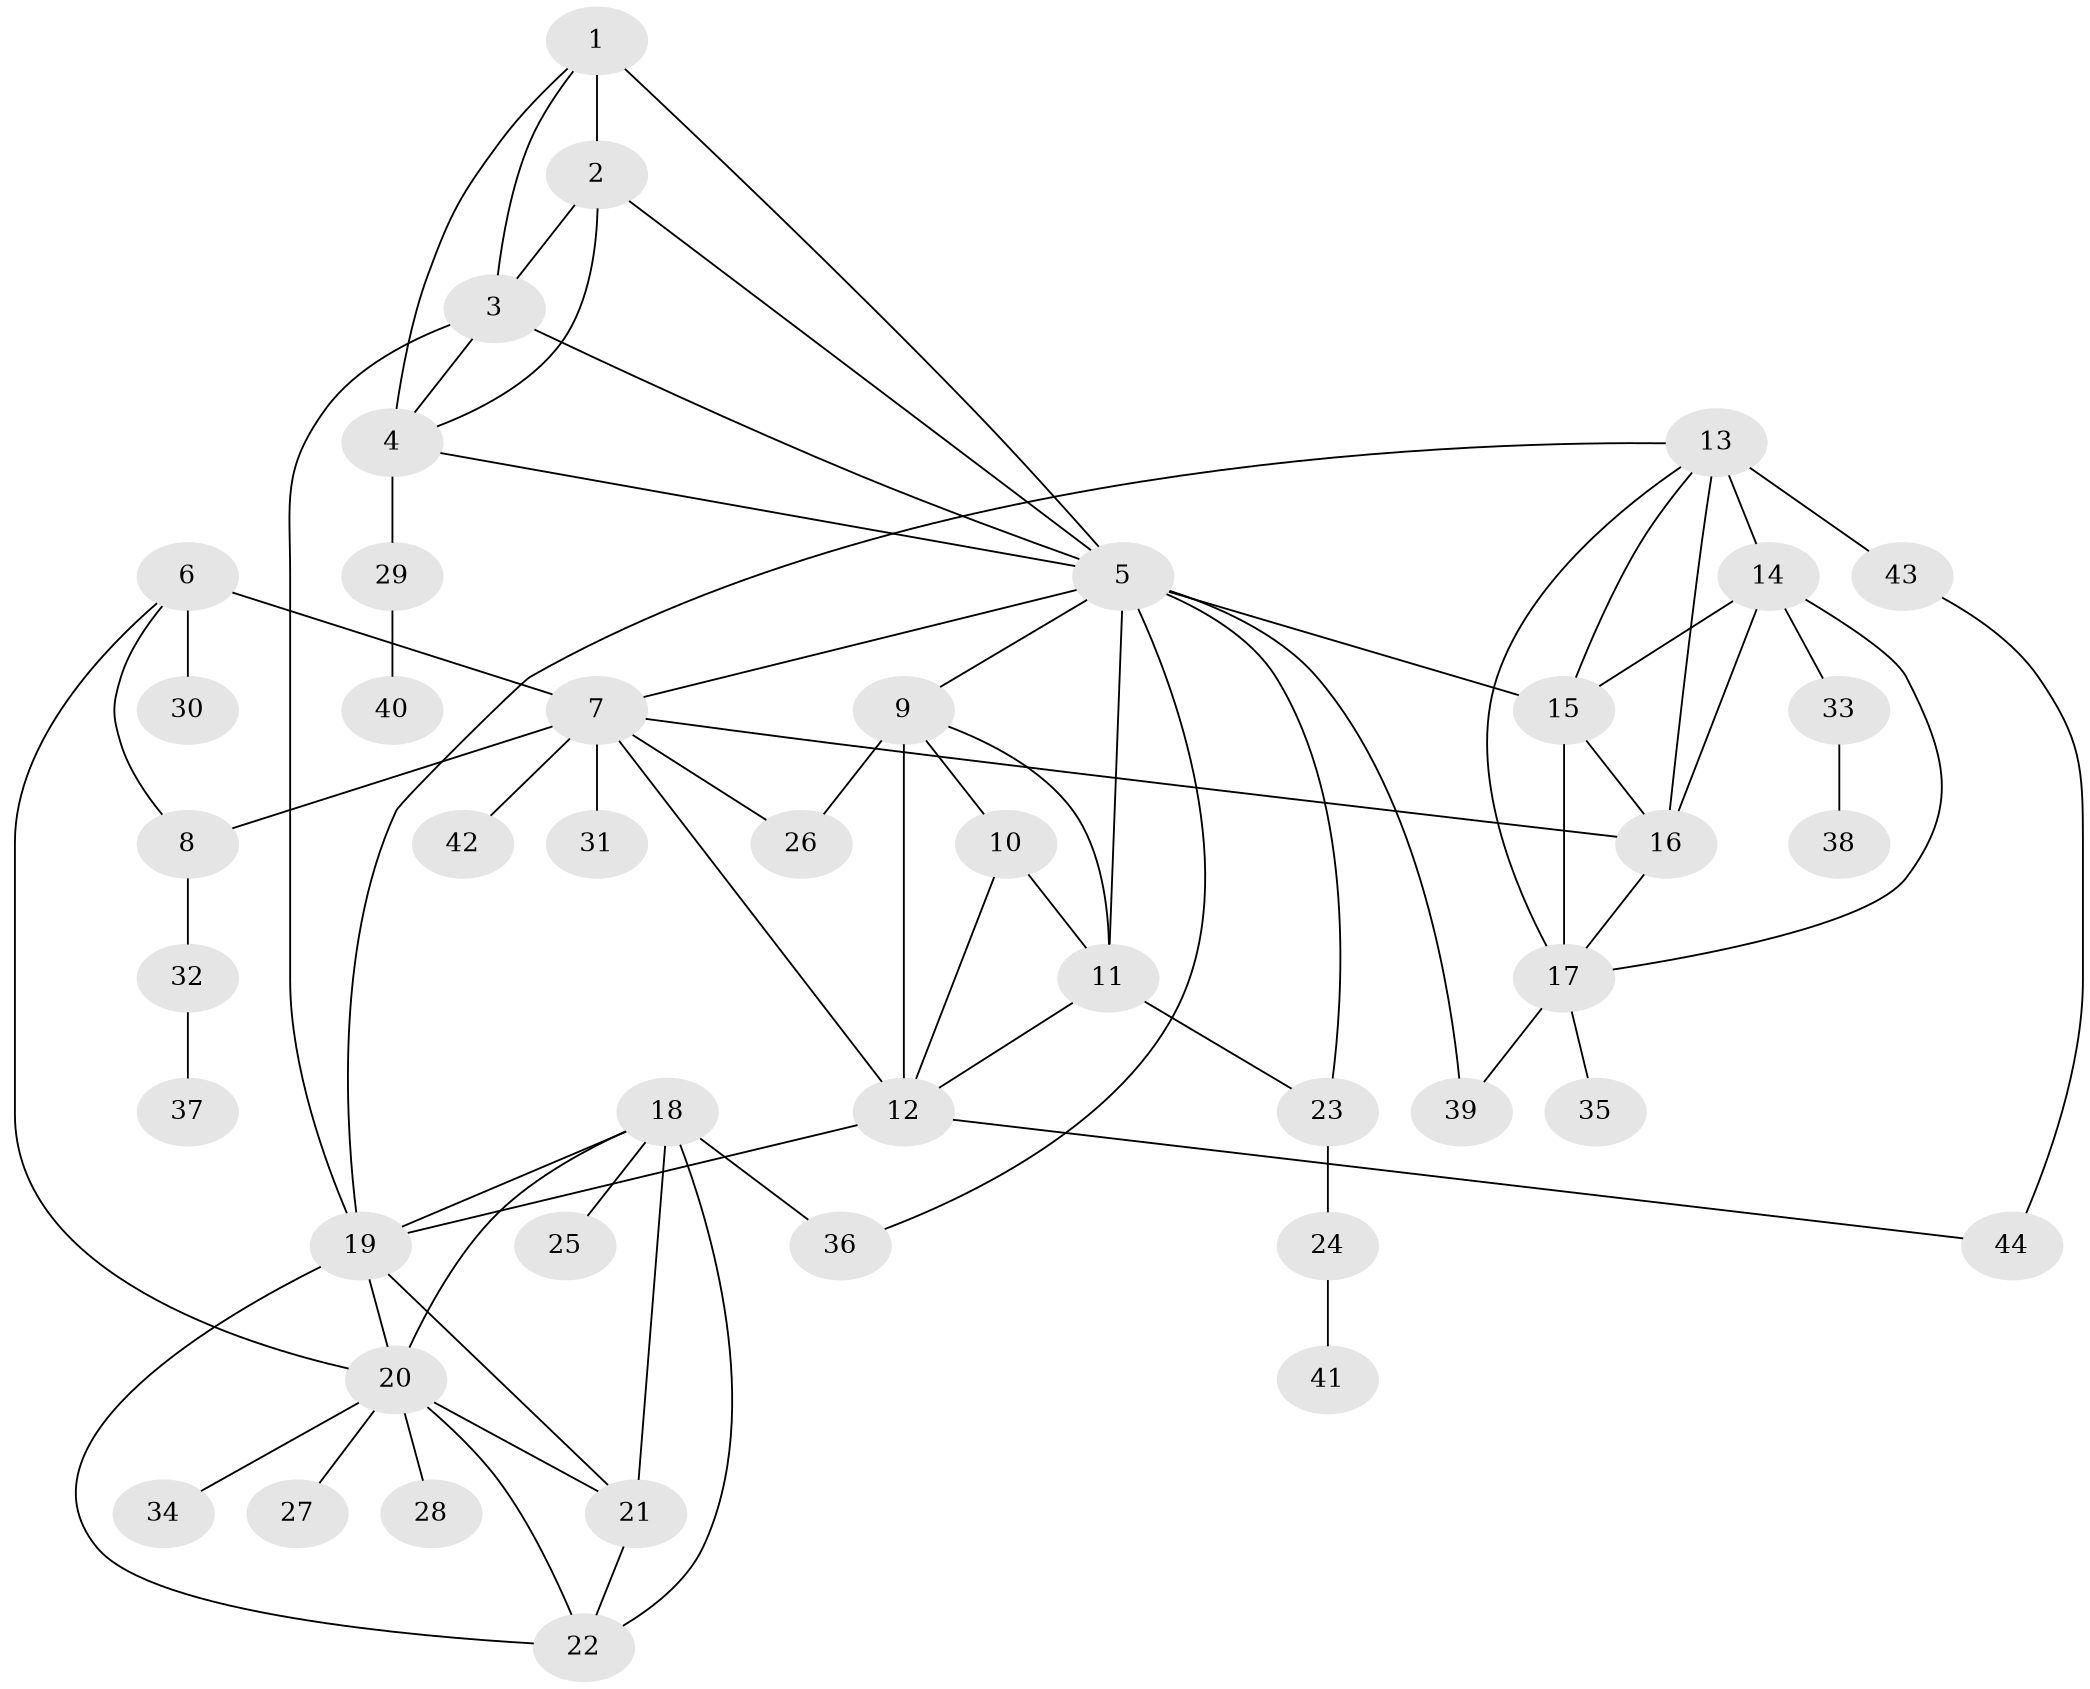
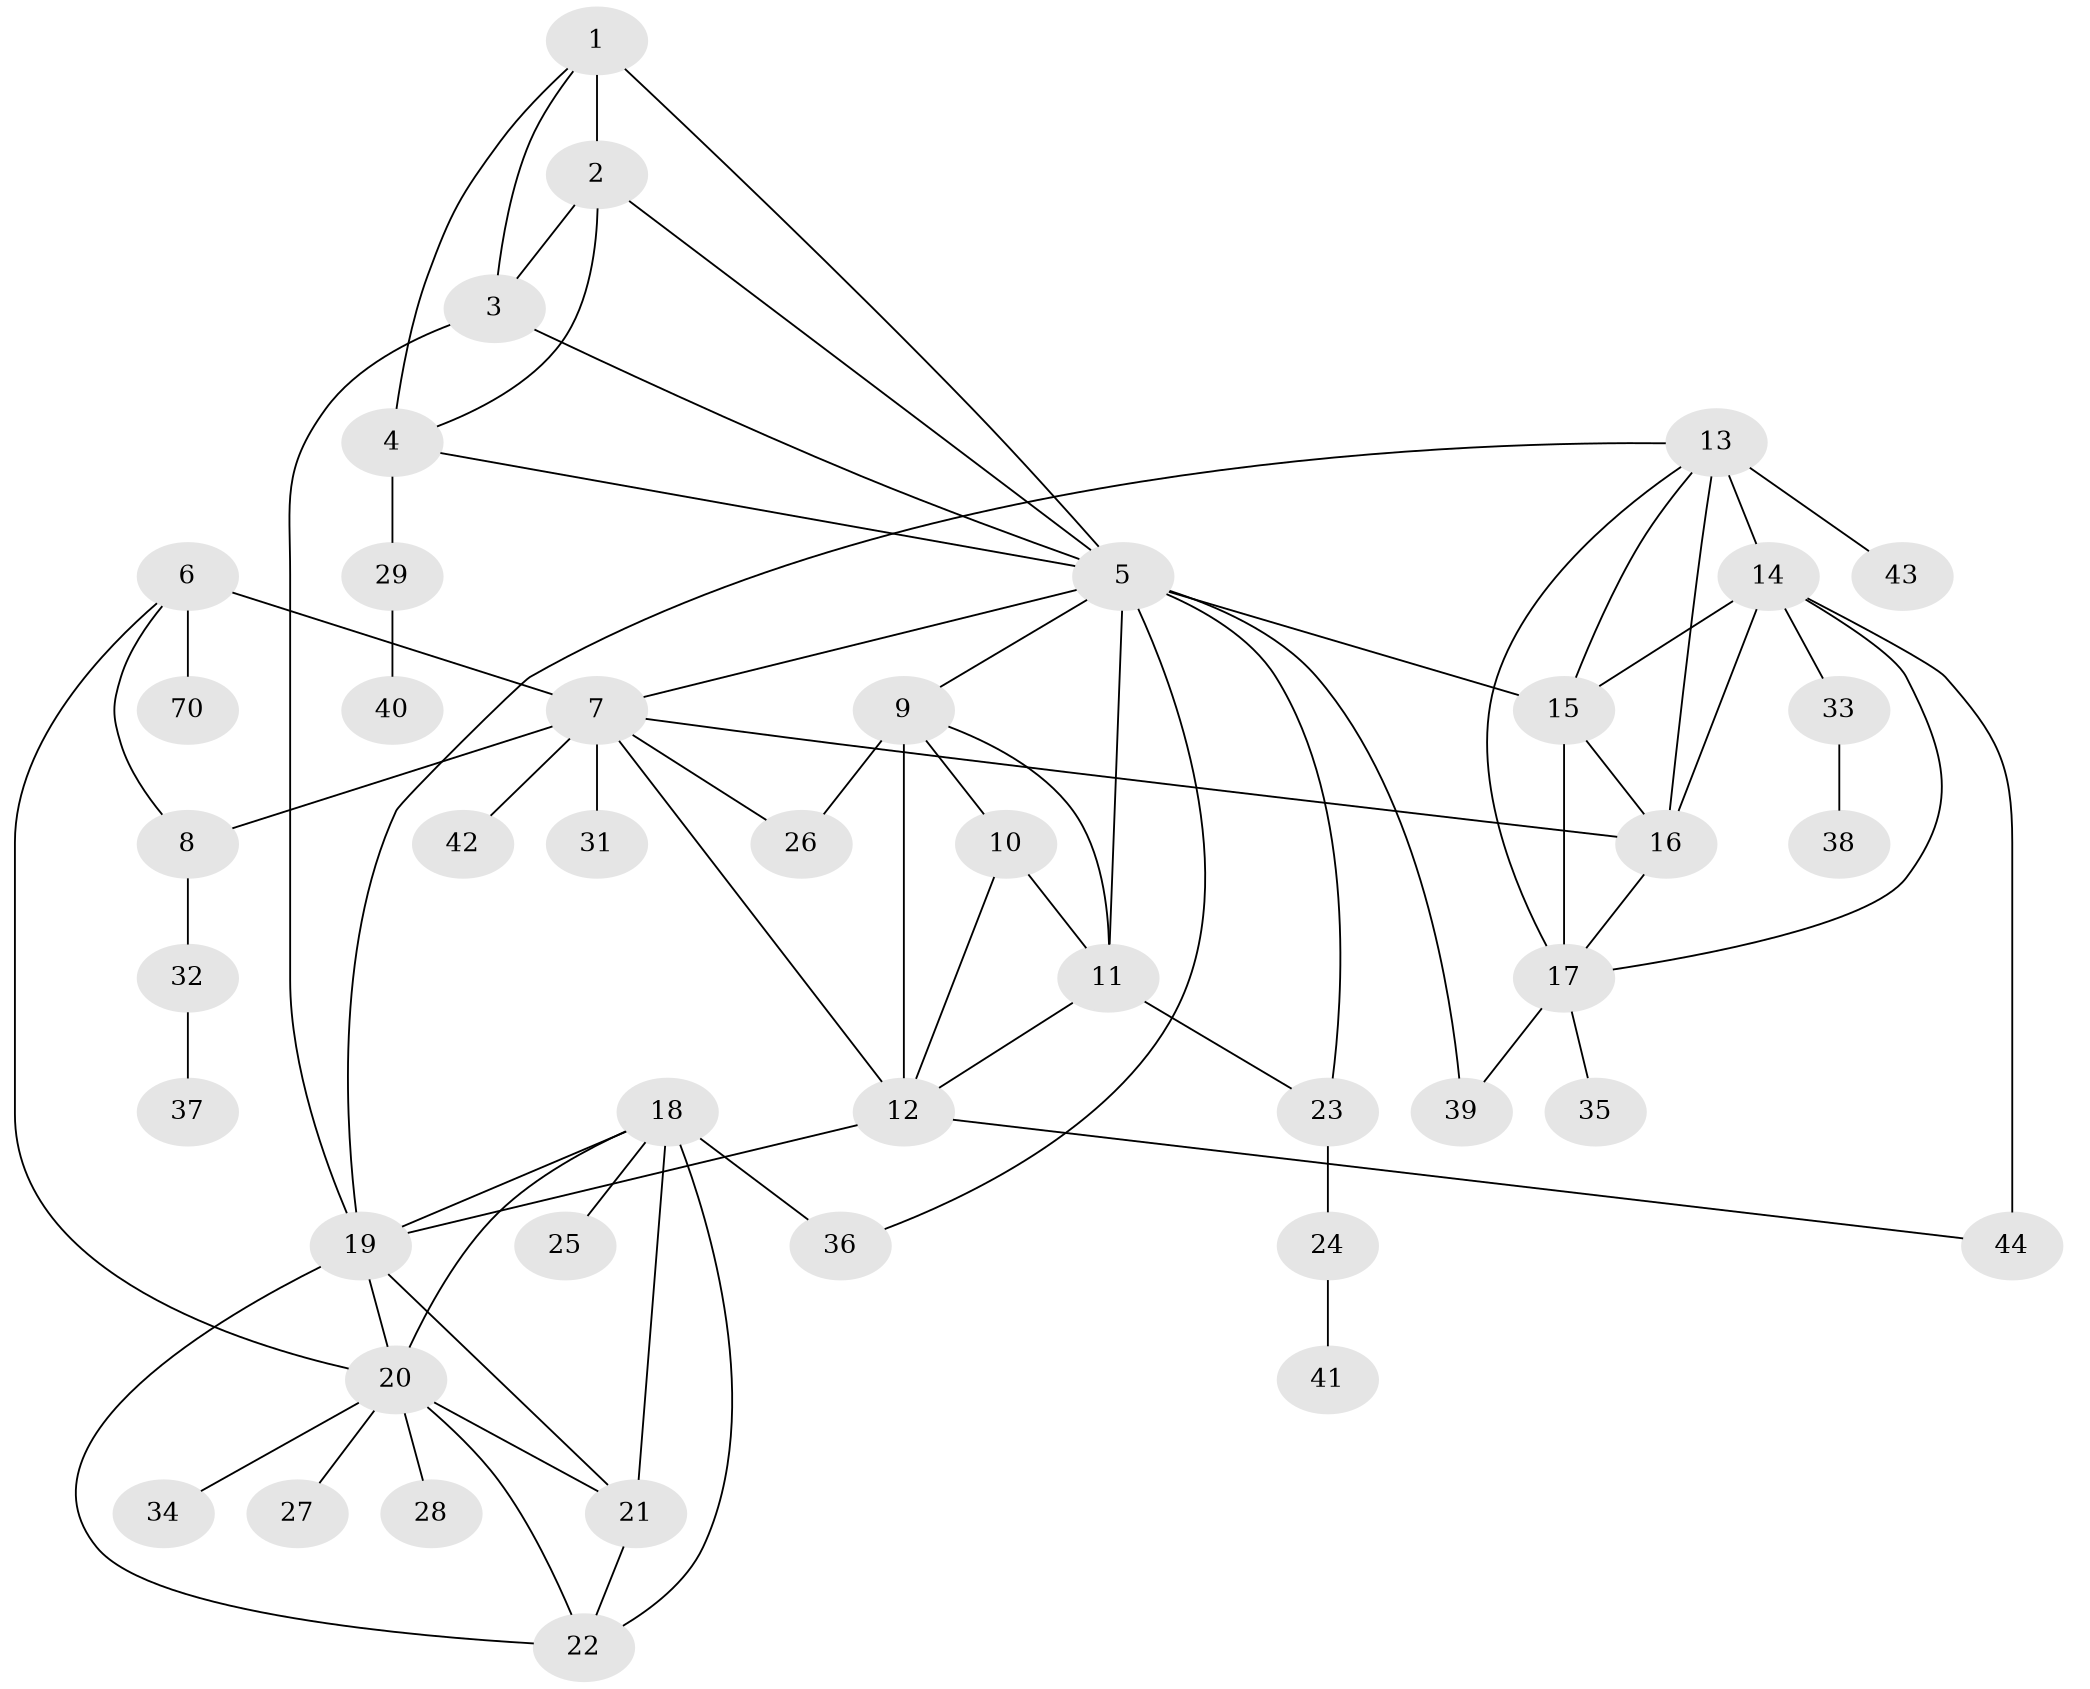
(444, 376) -> none
(188, 710) -> (188, 710)
(2083, 881) -> (2012, 856)
